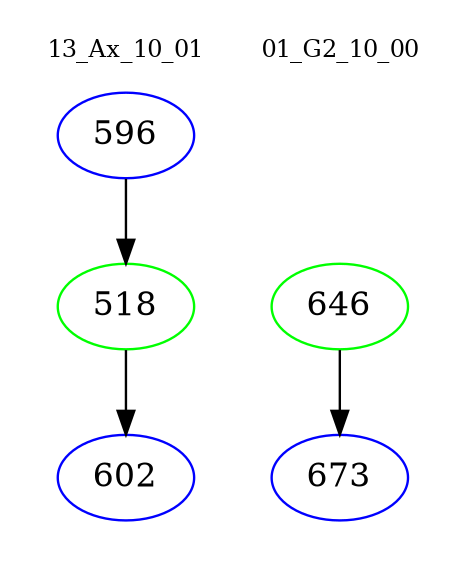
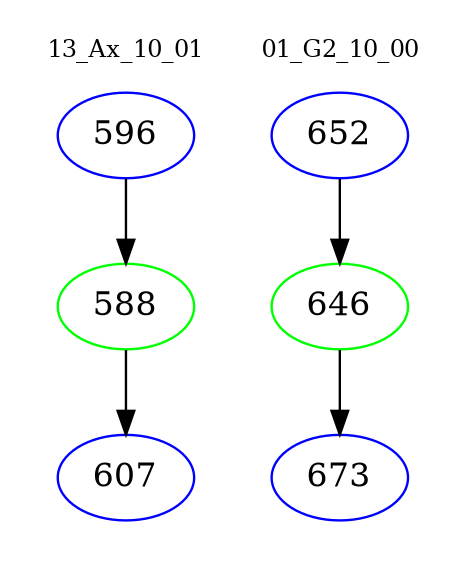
none -> (340, 135)
(126, 307) -> (126, 307)
(126, 478) -> (126, 478)
